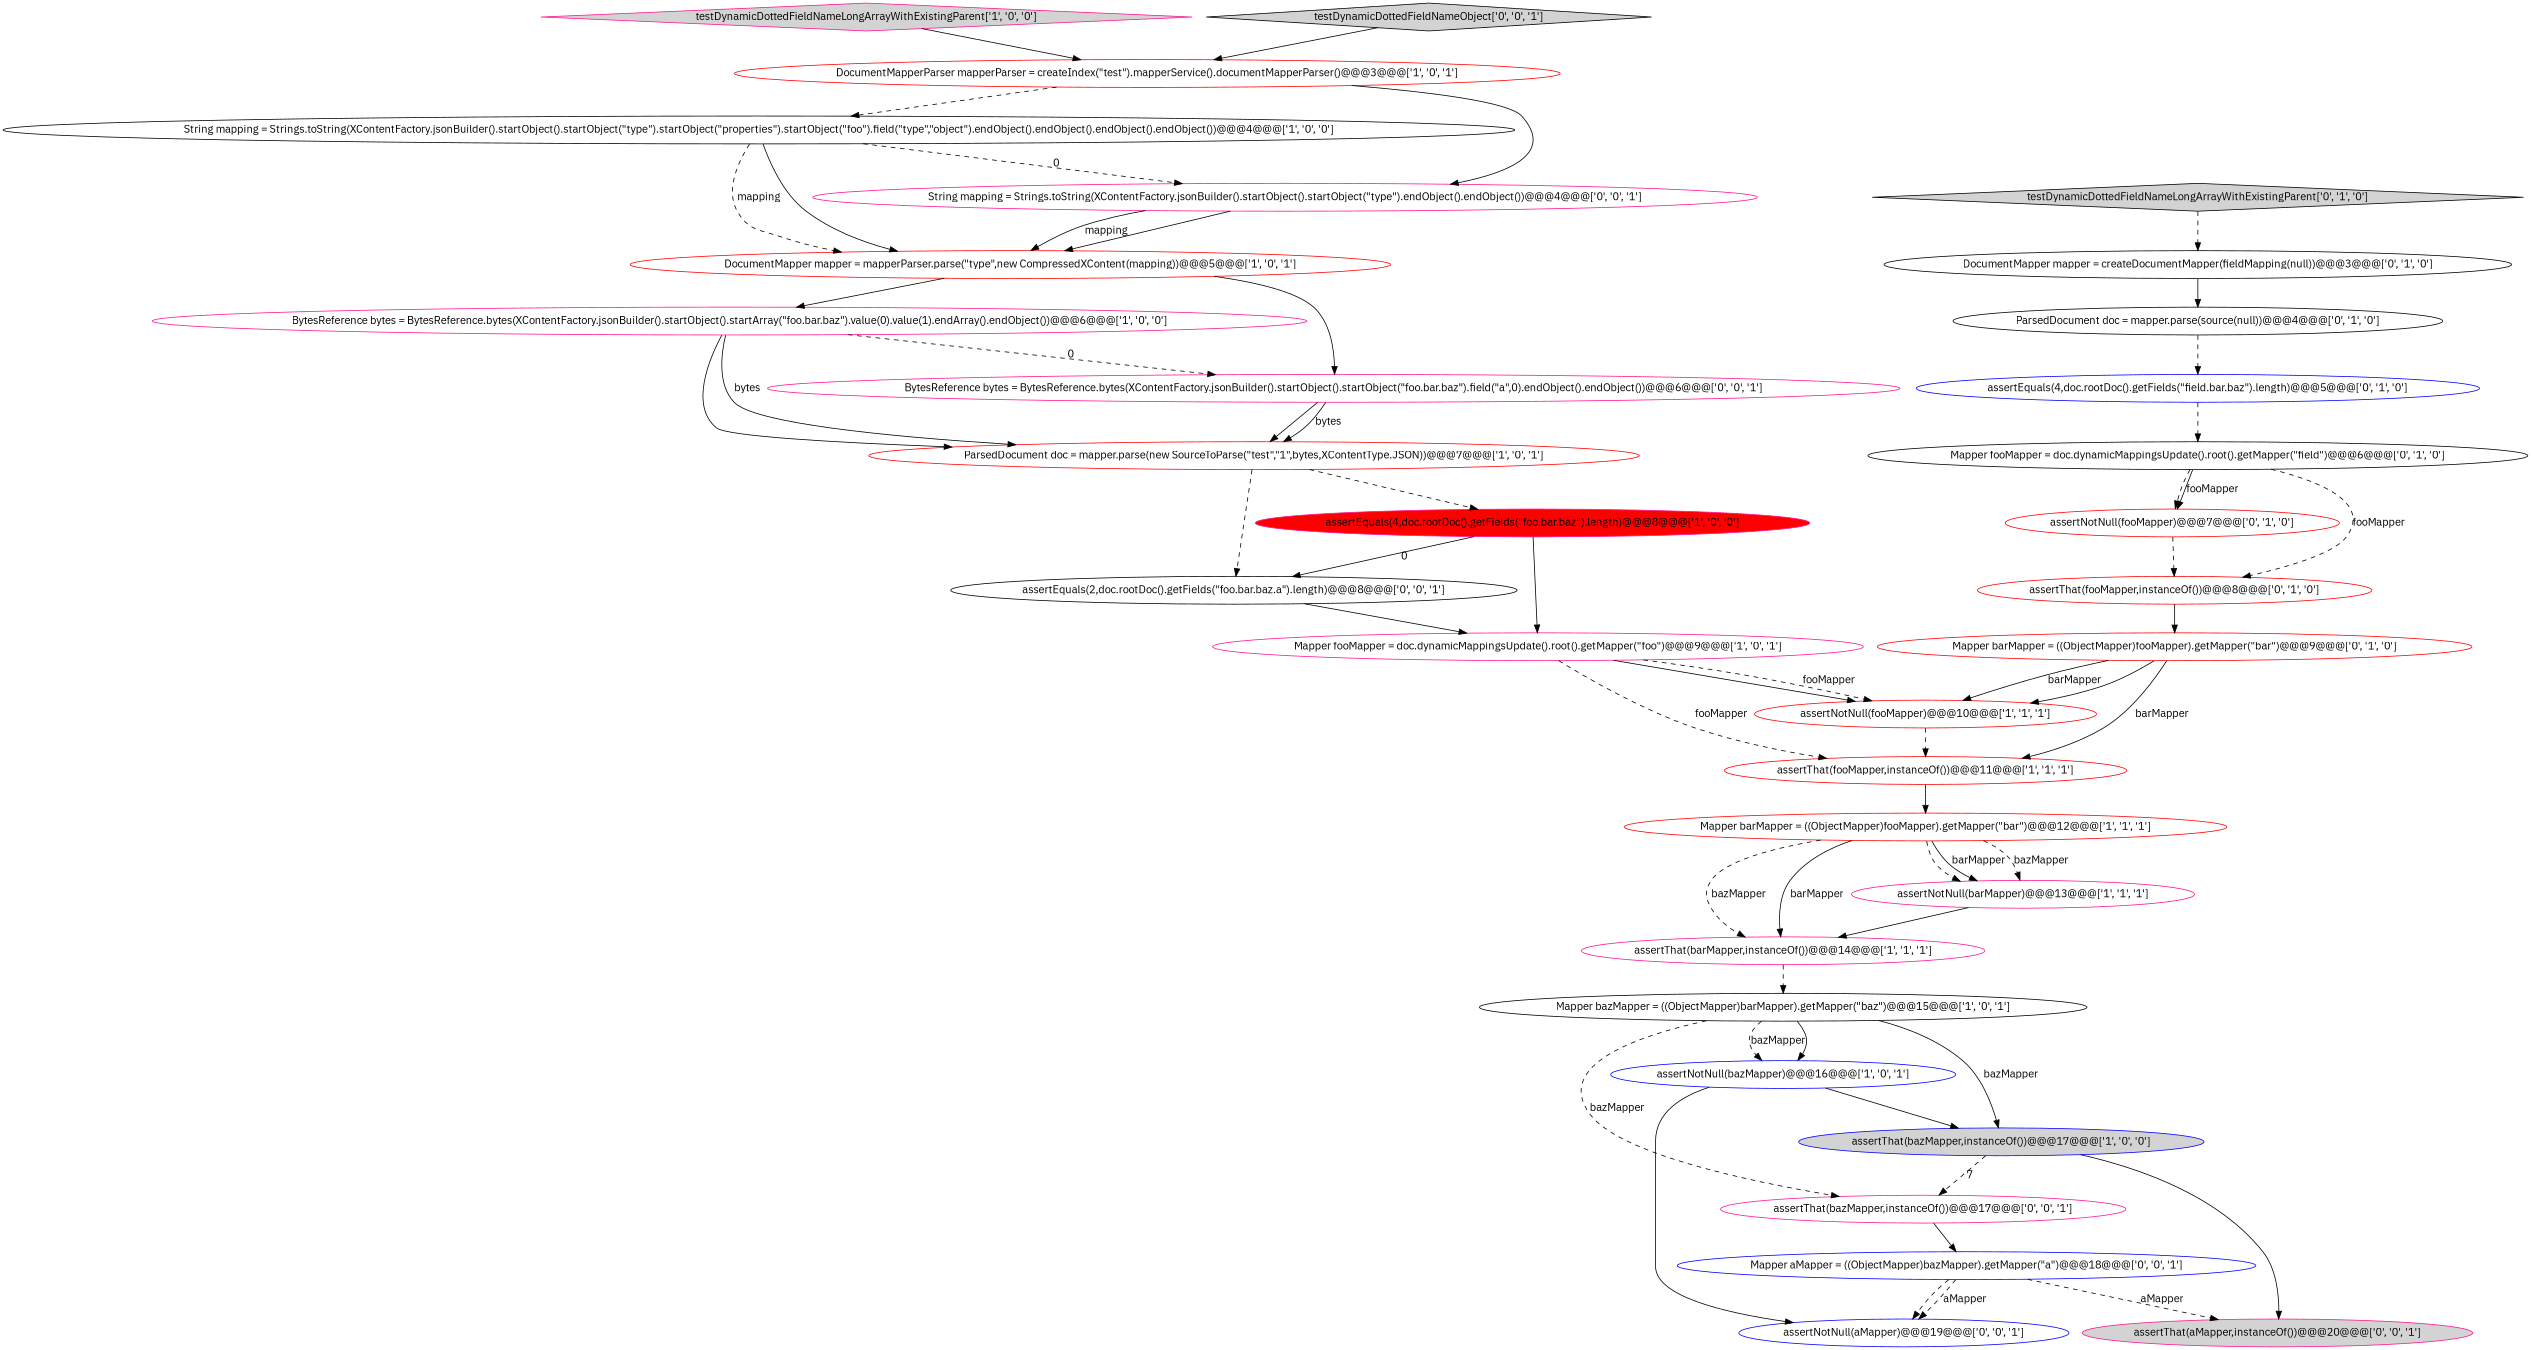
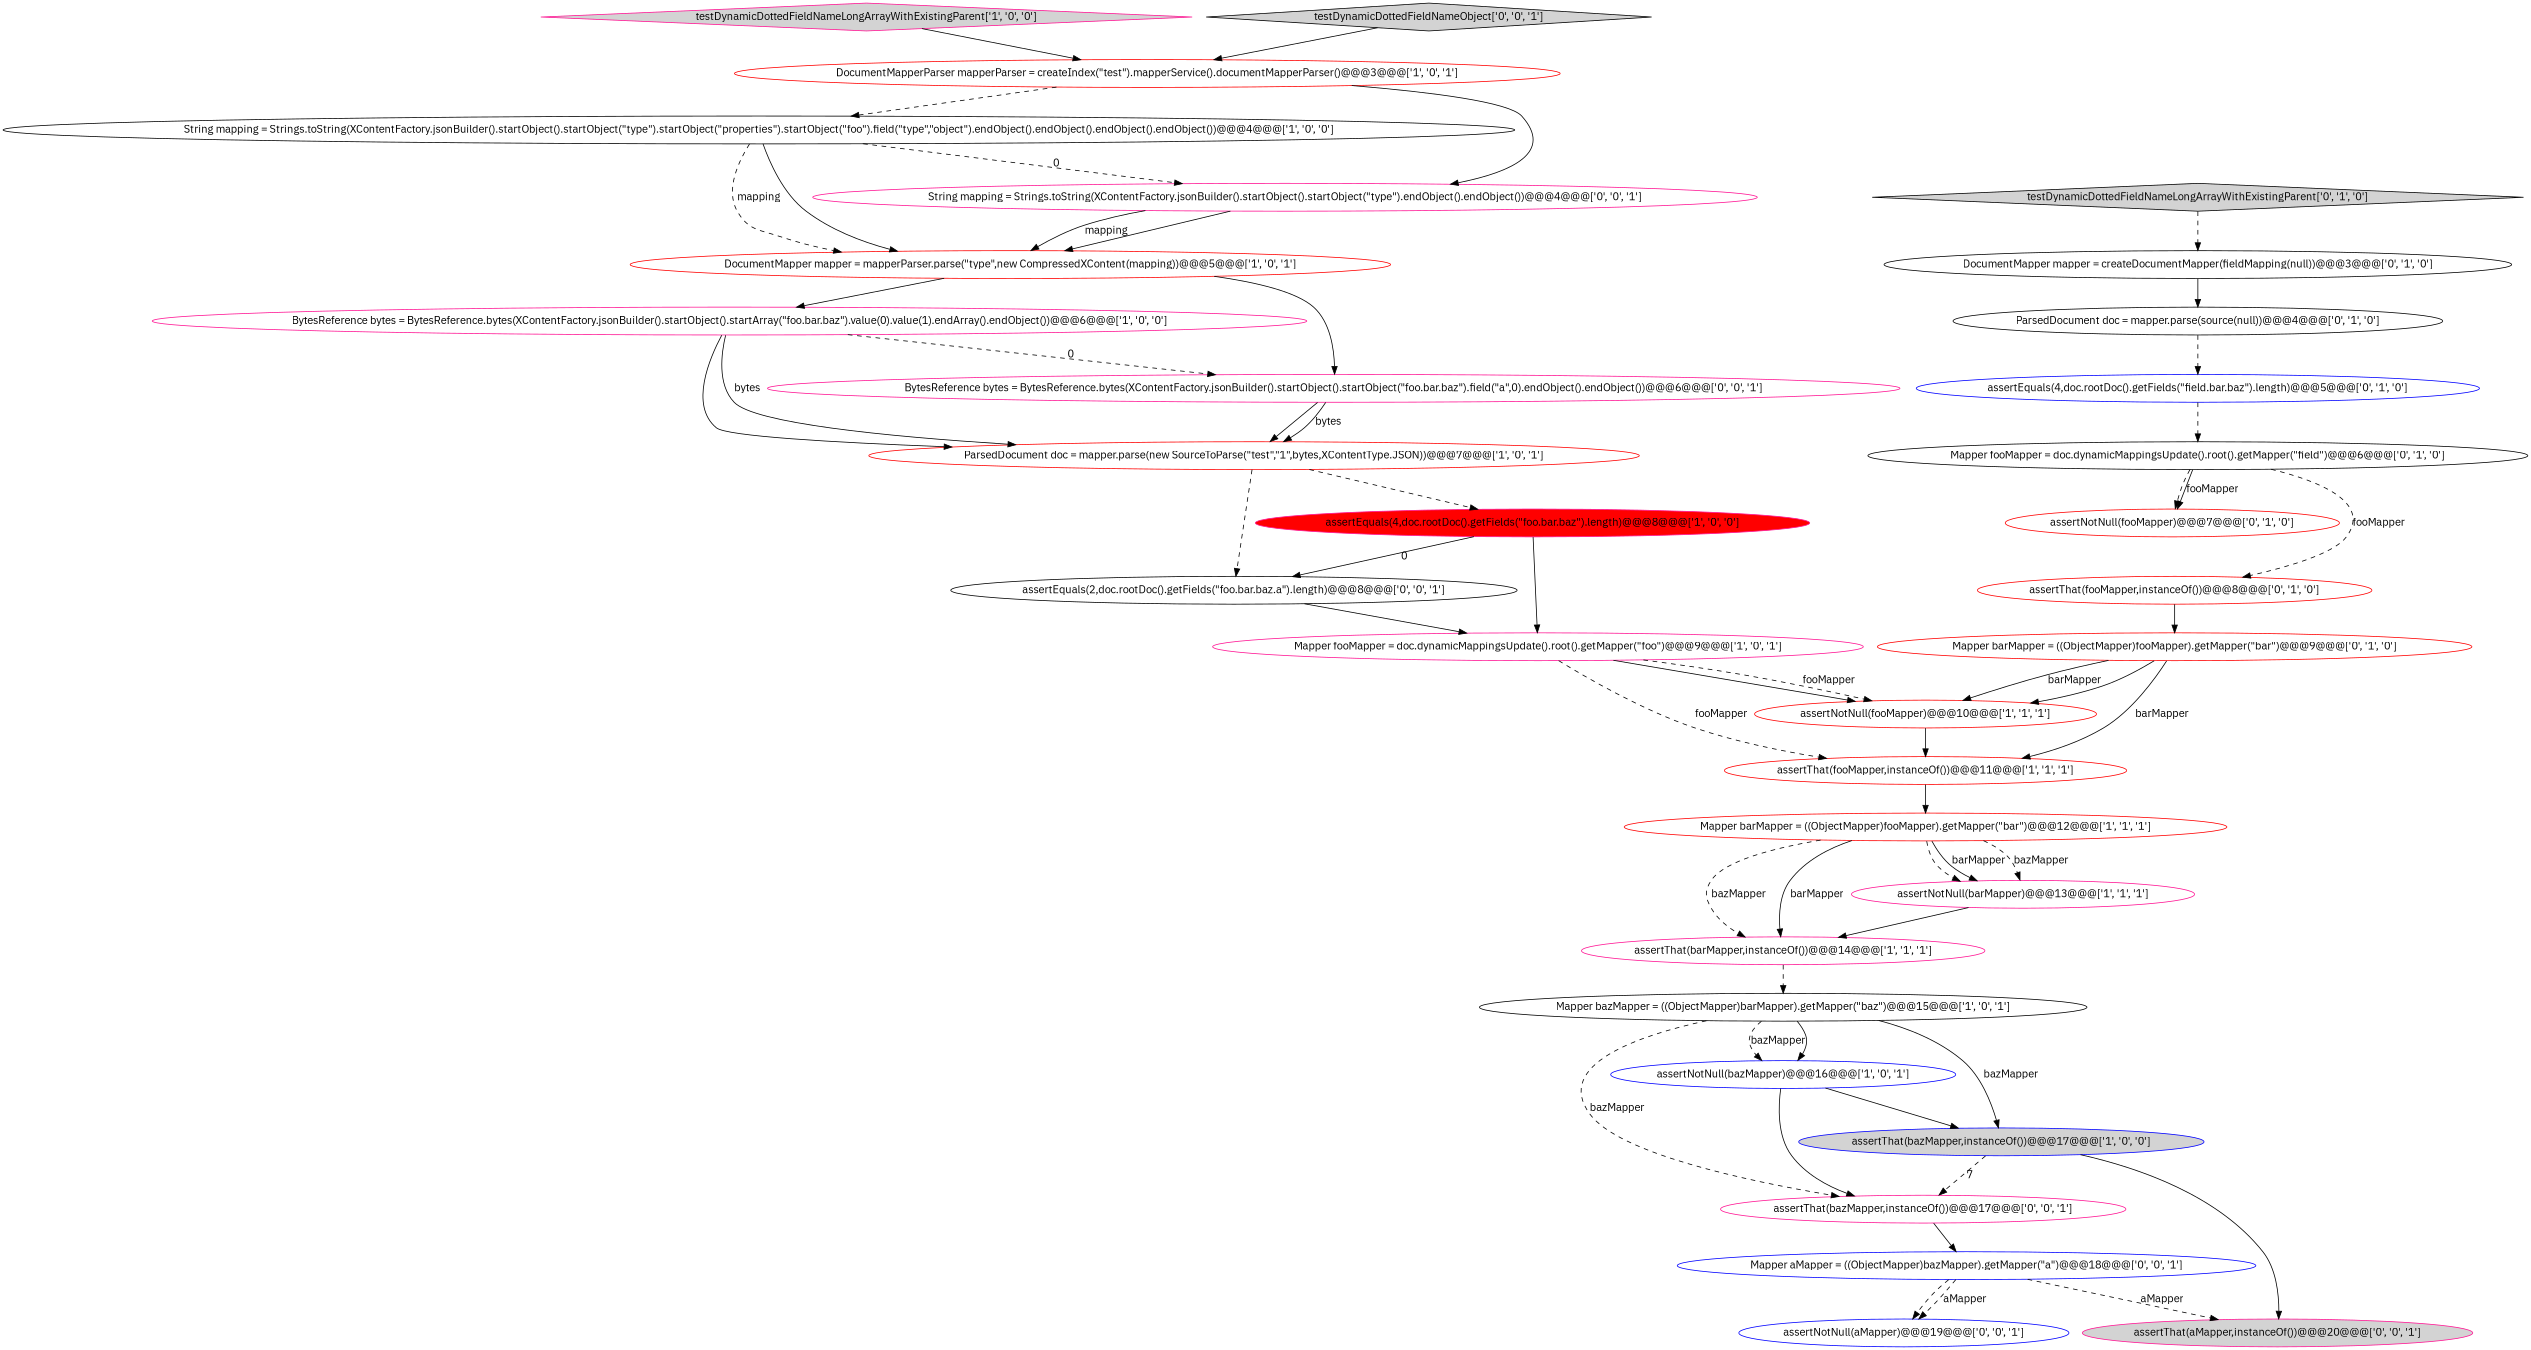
(2173, 553) -> none
(1926, 738) -> (1926, 738)
(1656, 1237) -> (1791, 1155)
